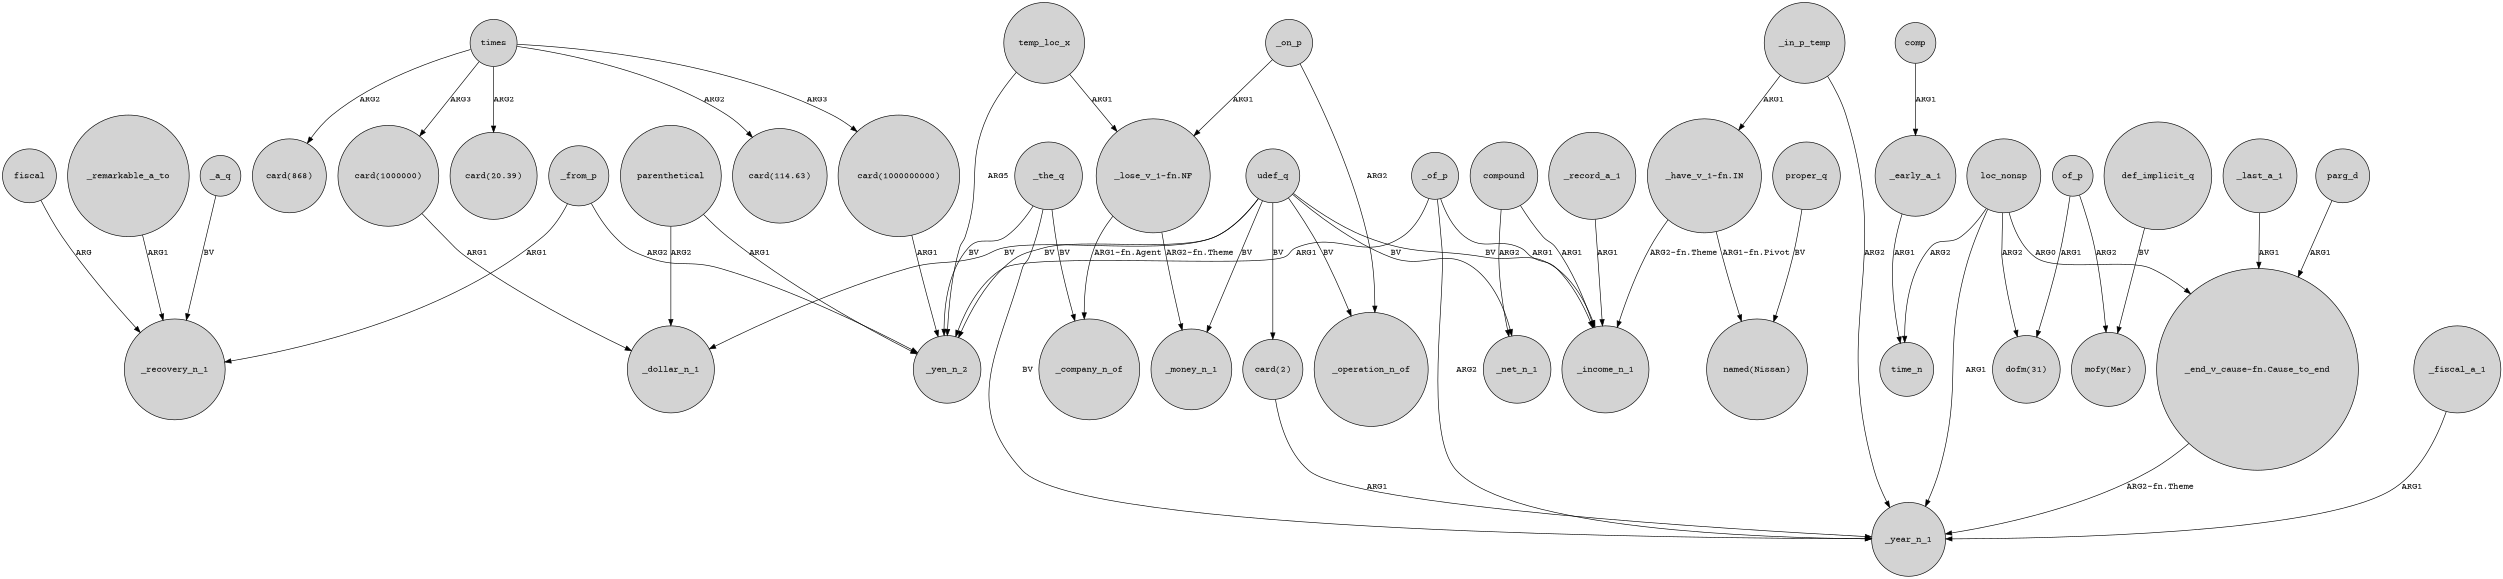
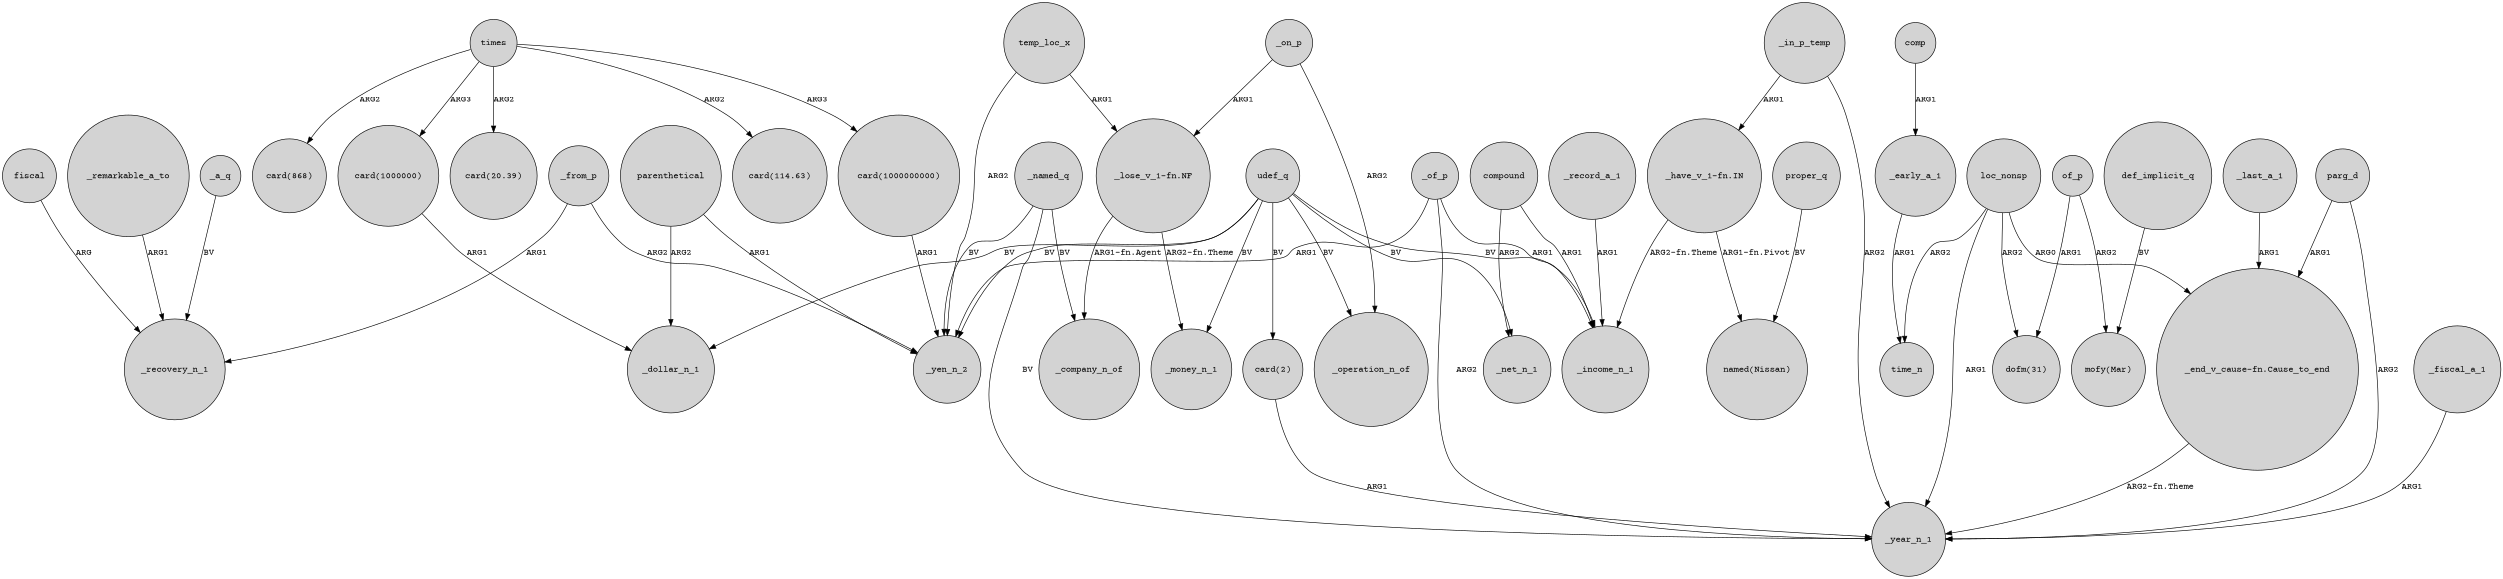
(998, 176) -> (998, 176)
(1049, 176) -> (1049, 176)
none -> (2298, 505)
